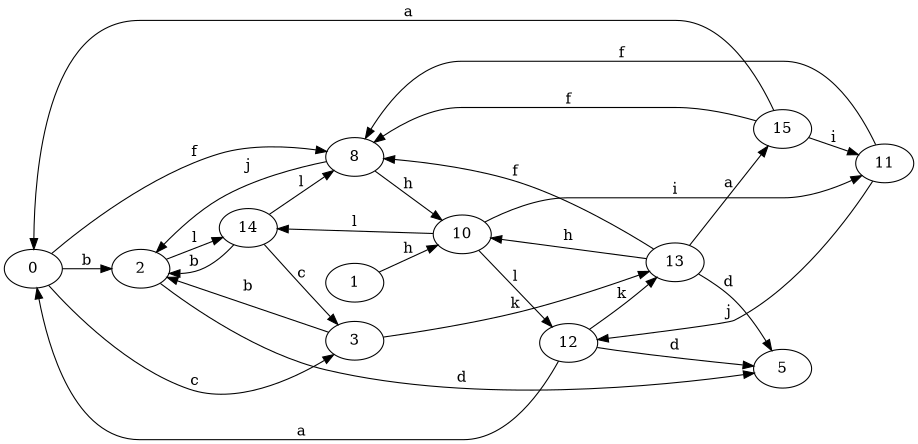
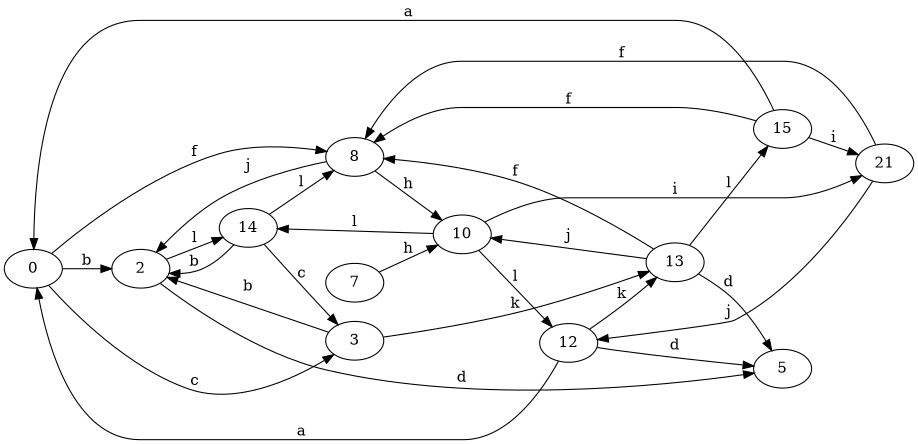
(885, 163) -> (885, 163)
(729, 183) -> (729, 183)
(569, 236) -> (569, 236)
(355, 283) -> (355, 283)
